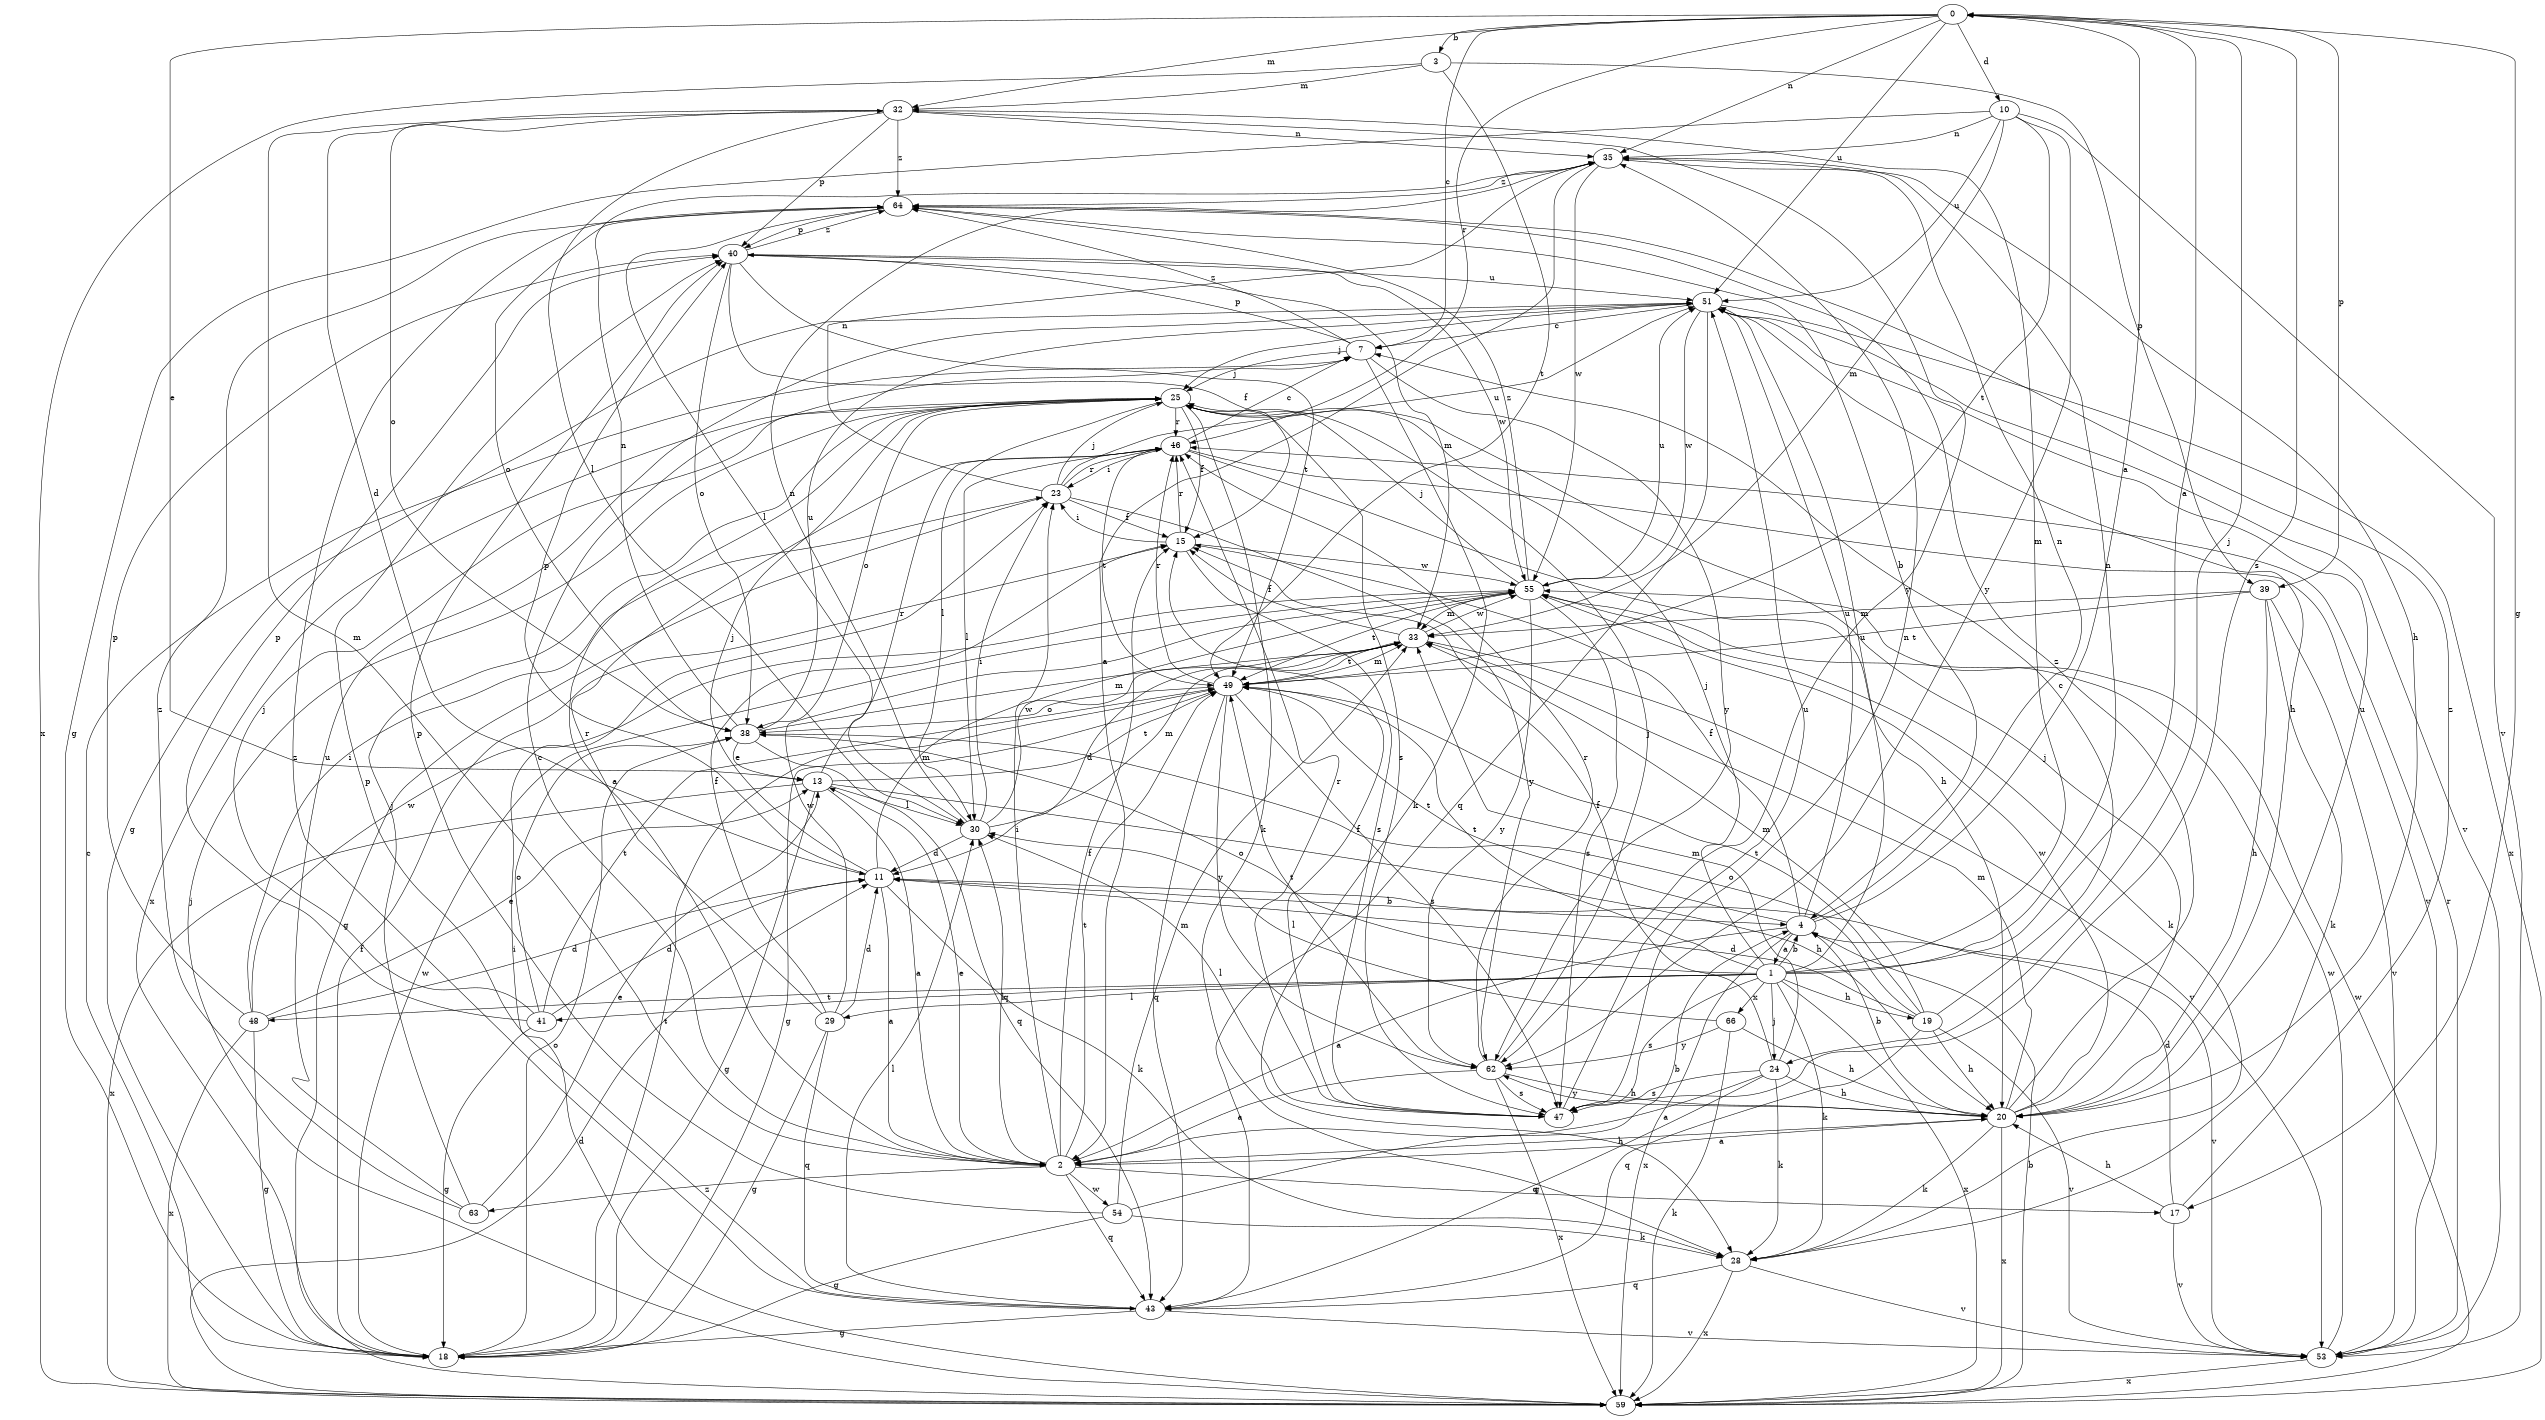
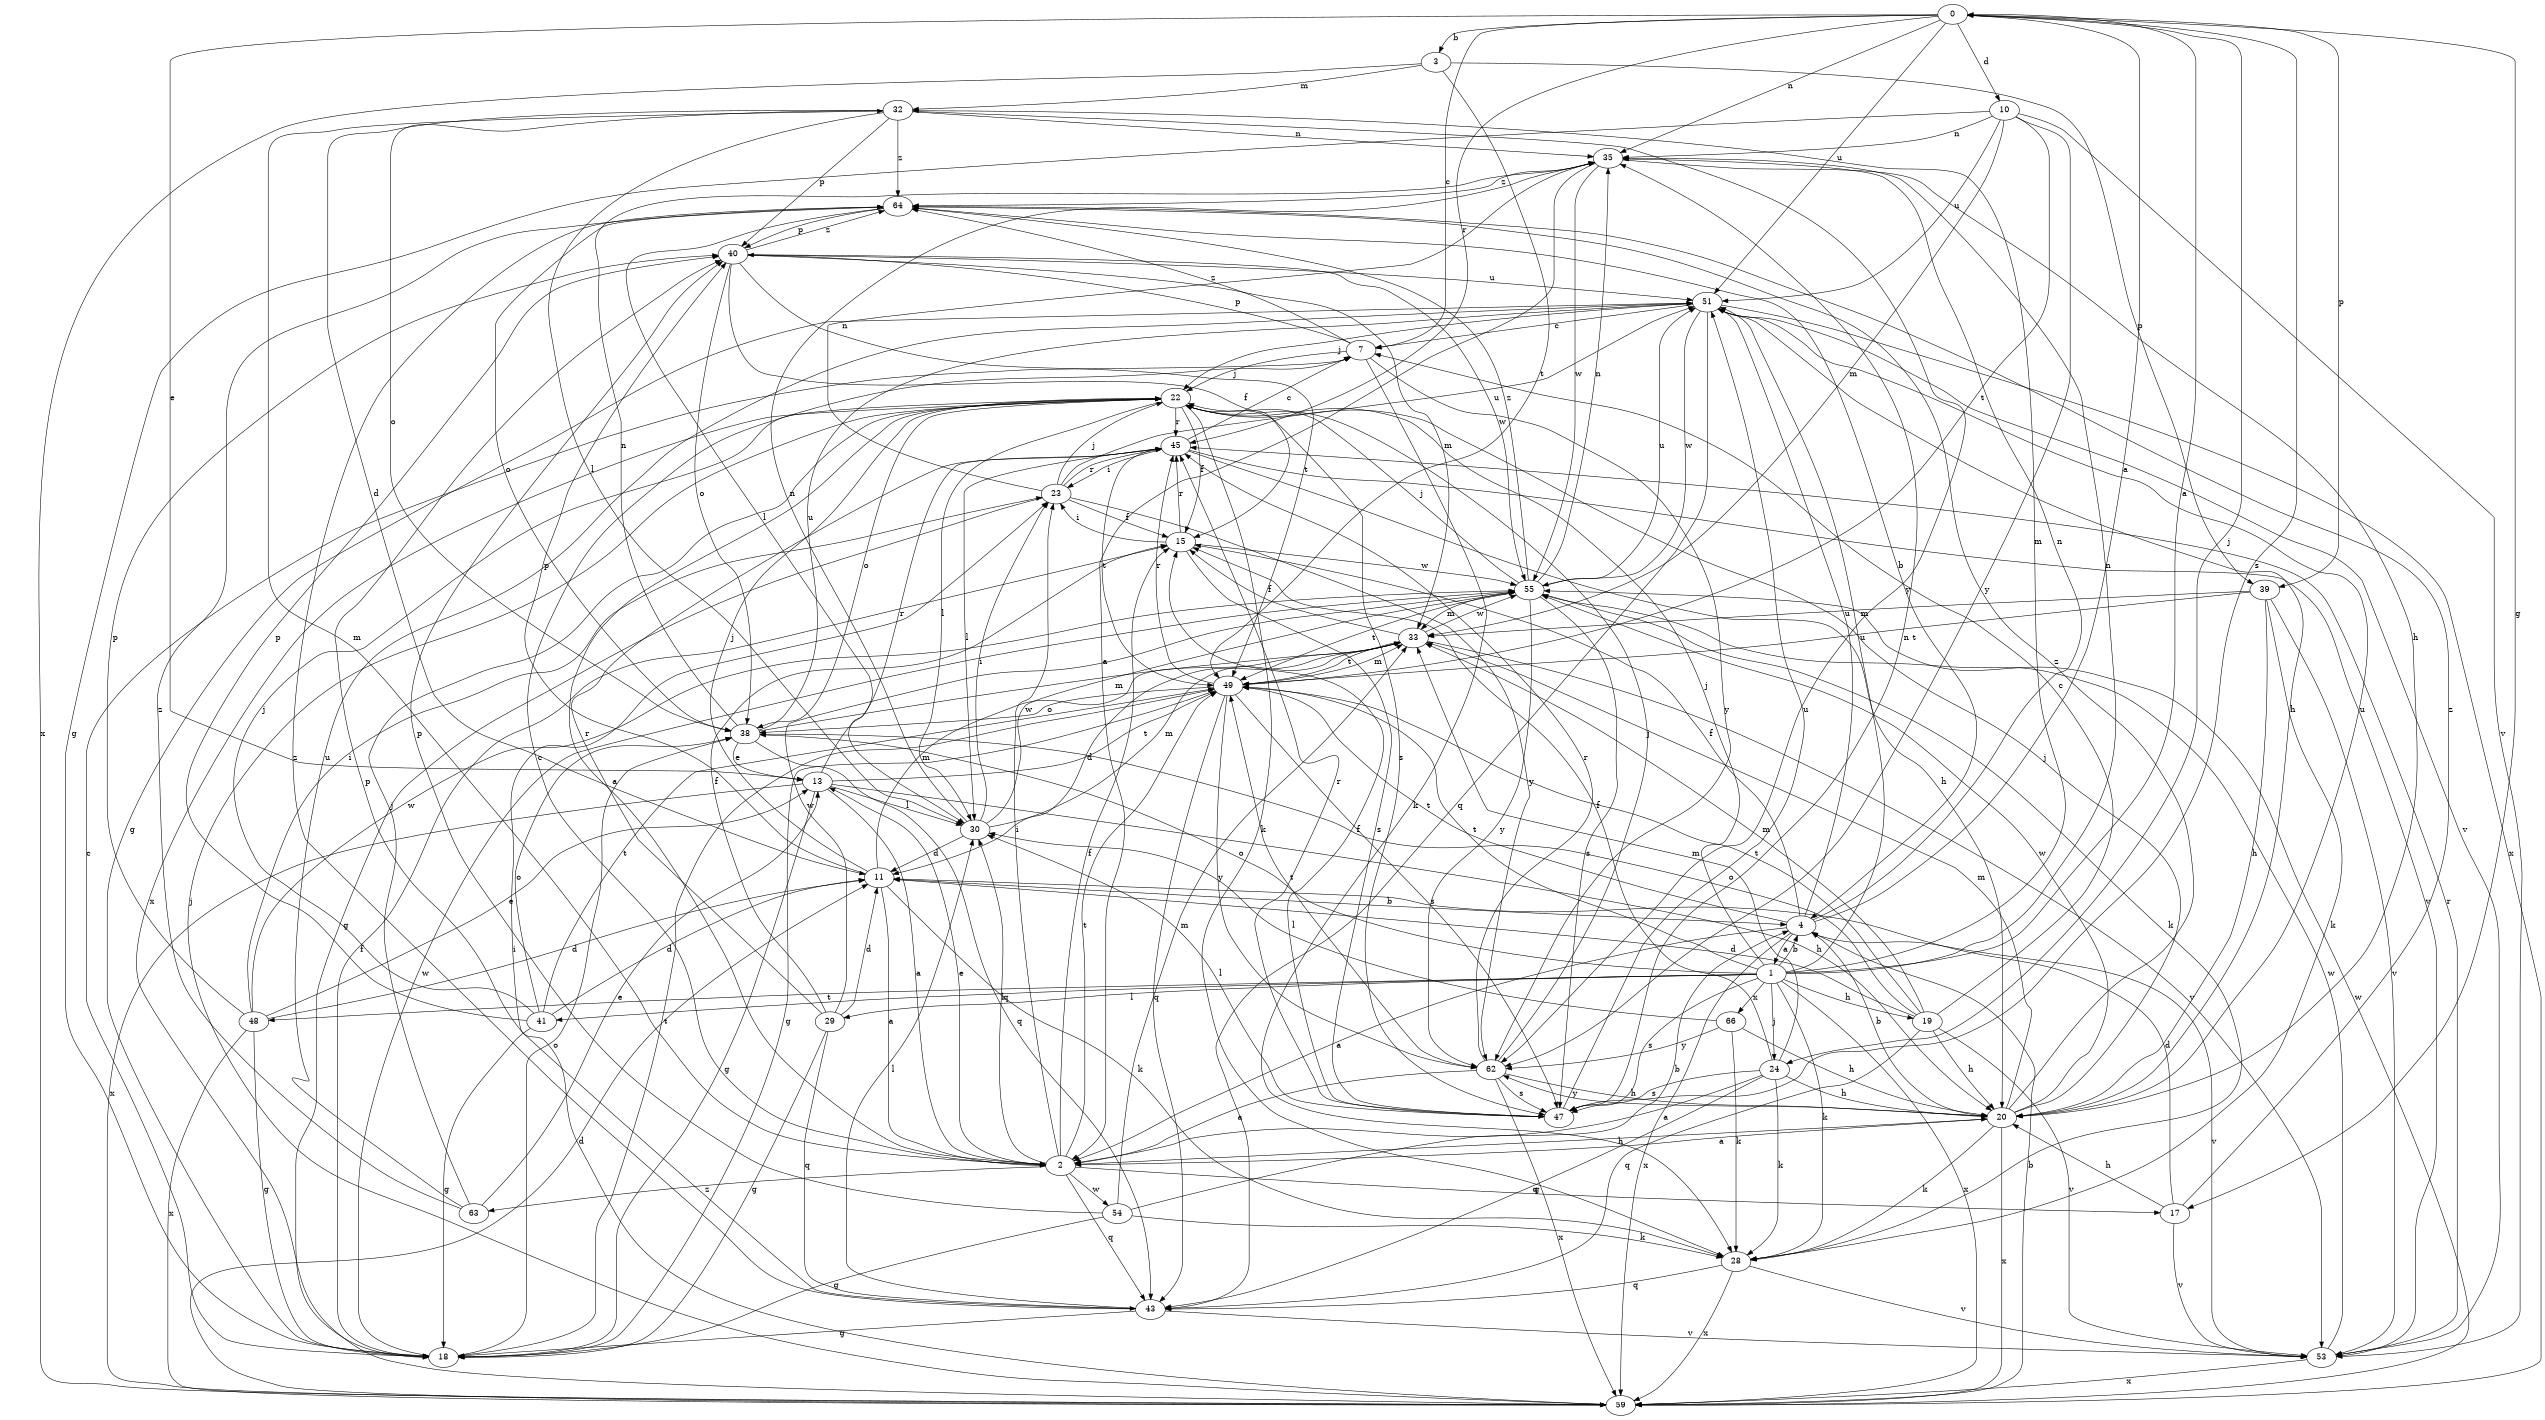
(1425, 36) -> none
none -> (1594, 383)
(1176, 398) -> (1176, 398)
(1176, 446) -> (1176, 446)
(1668, 1210) -> (1736, 1144)
